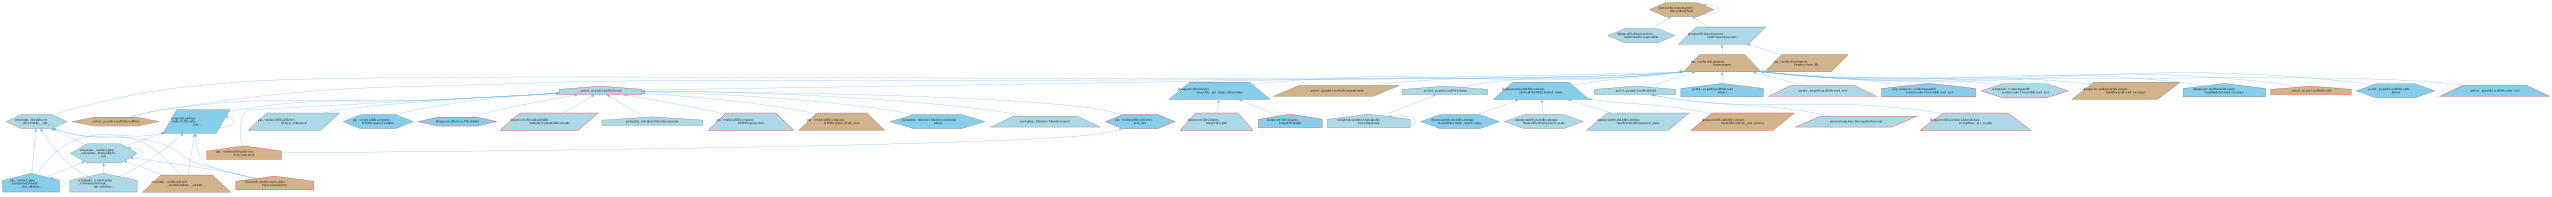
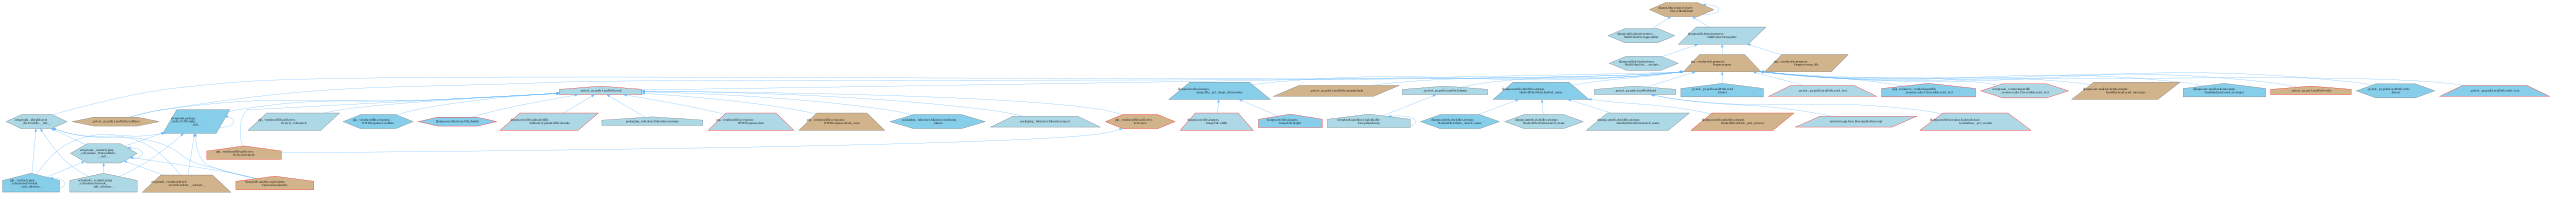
none -> (1644, 63)
(1140, 122) -> (1140, 122)
